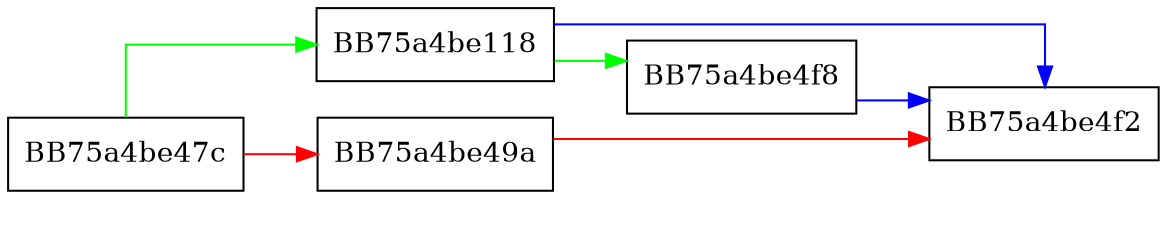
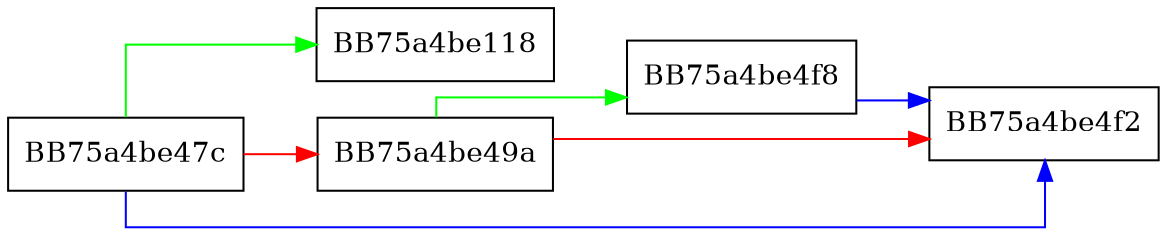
(821, 24) -> (591, 227)
(580, 61) -> (511, 97)
